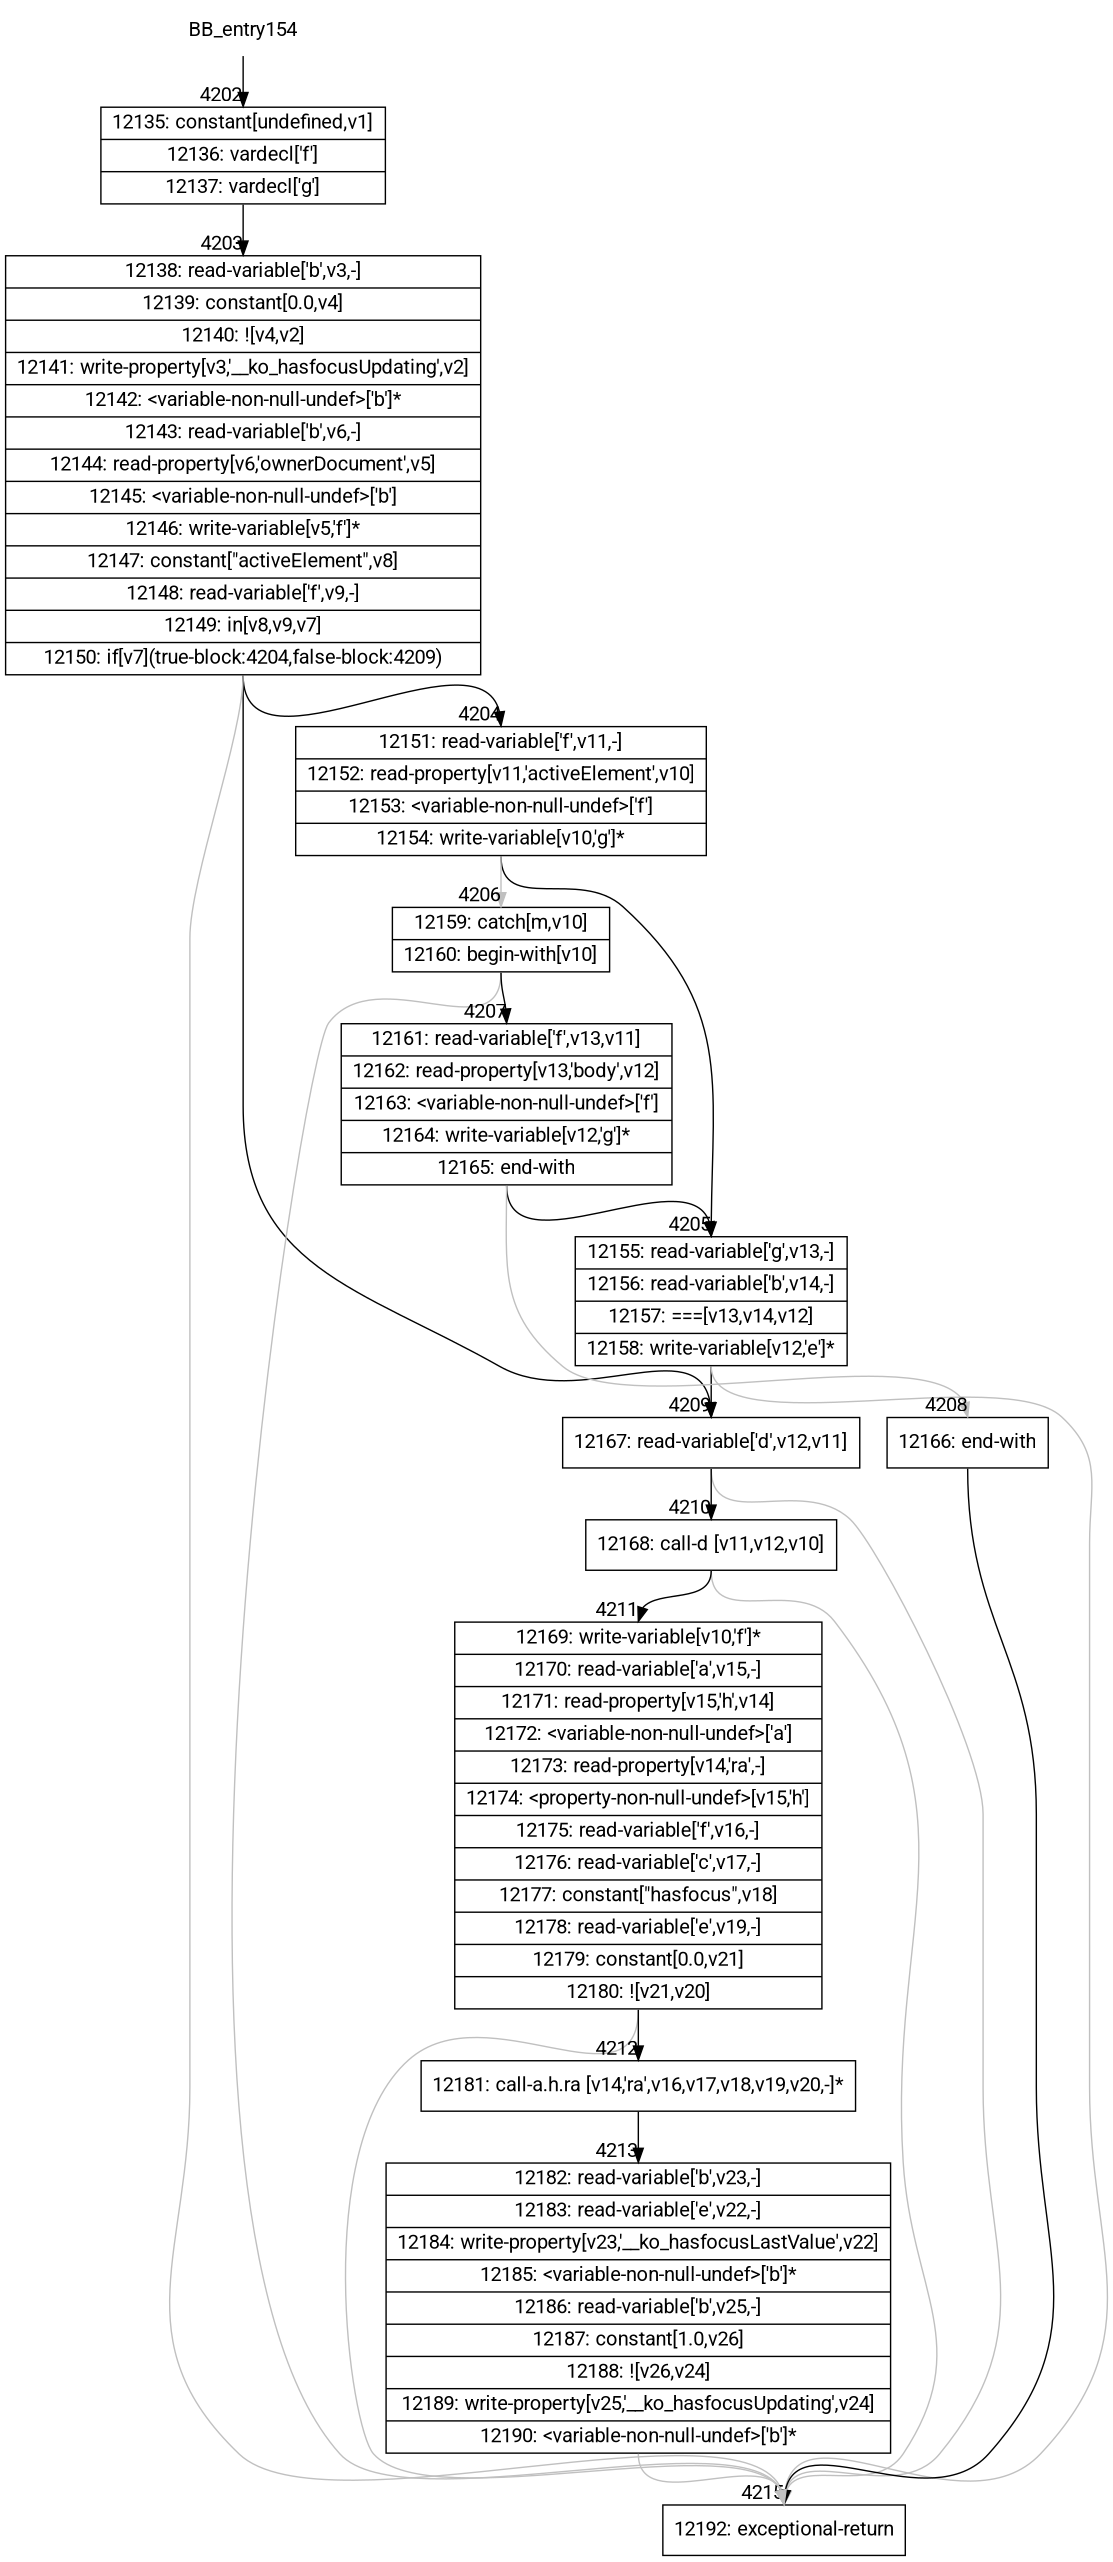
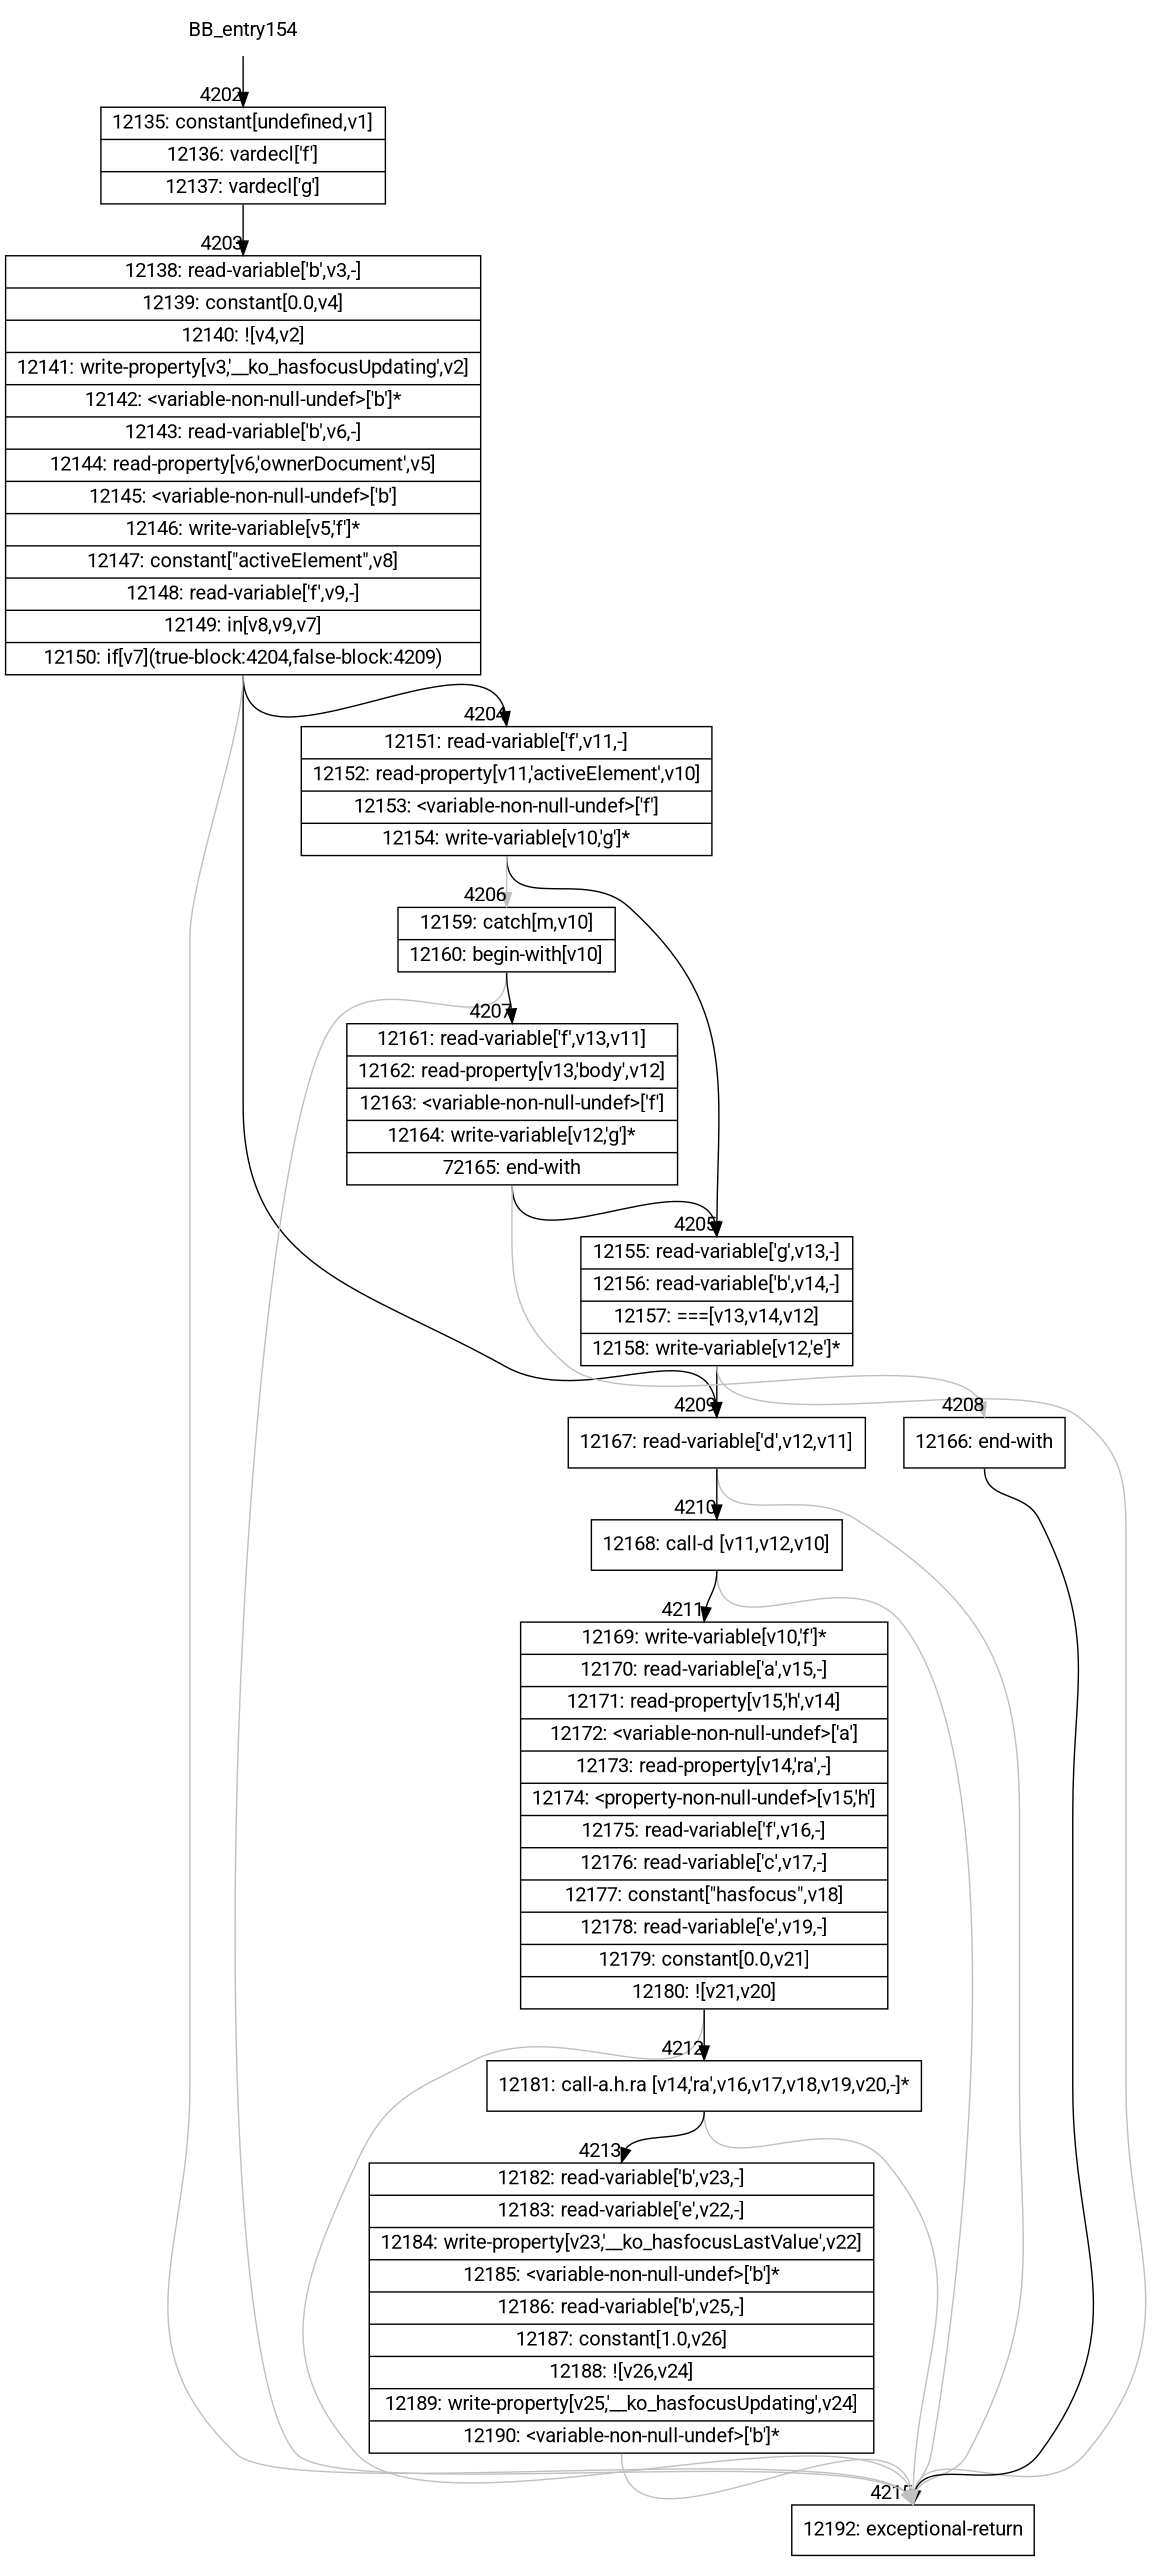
(507, 1168) -> (512, 1168)
none -> (921, 2218)
